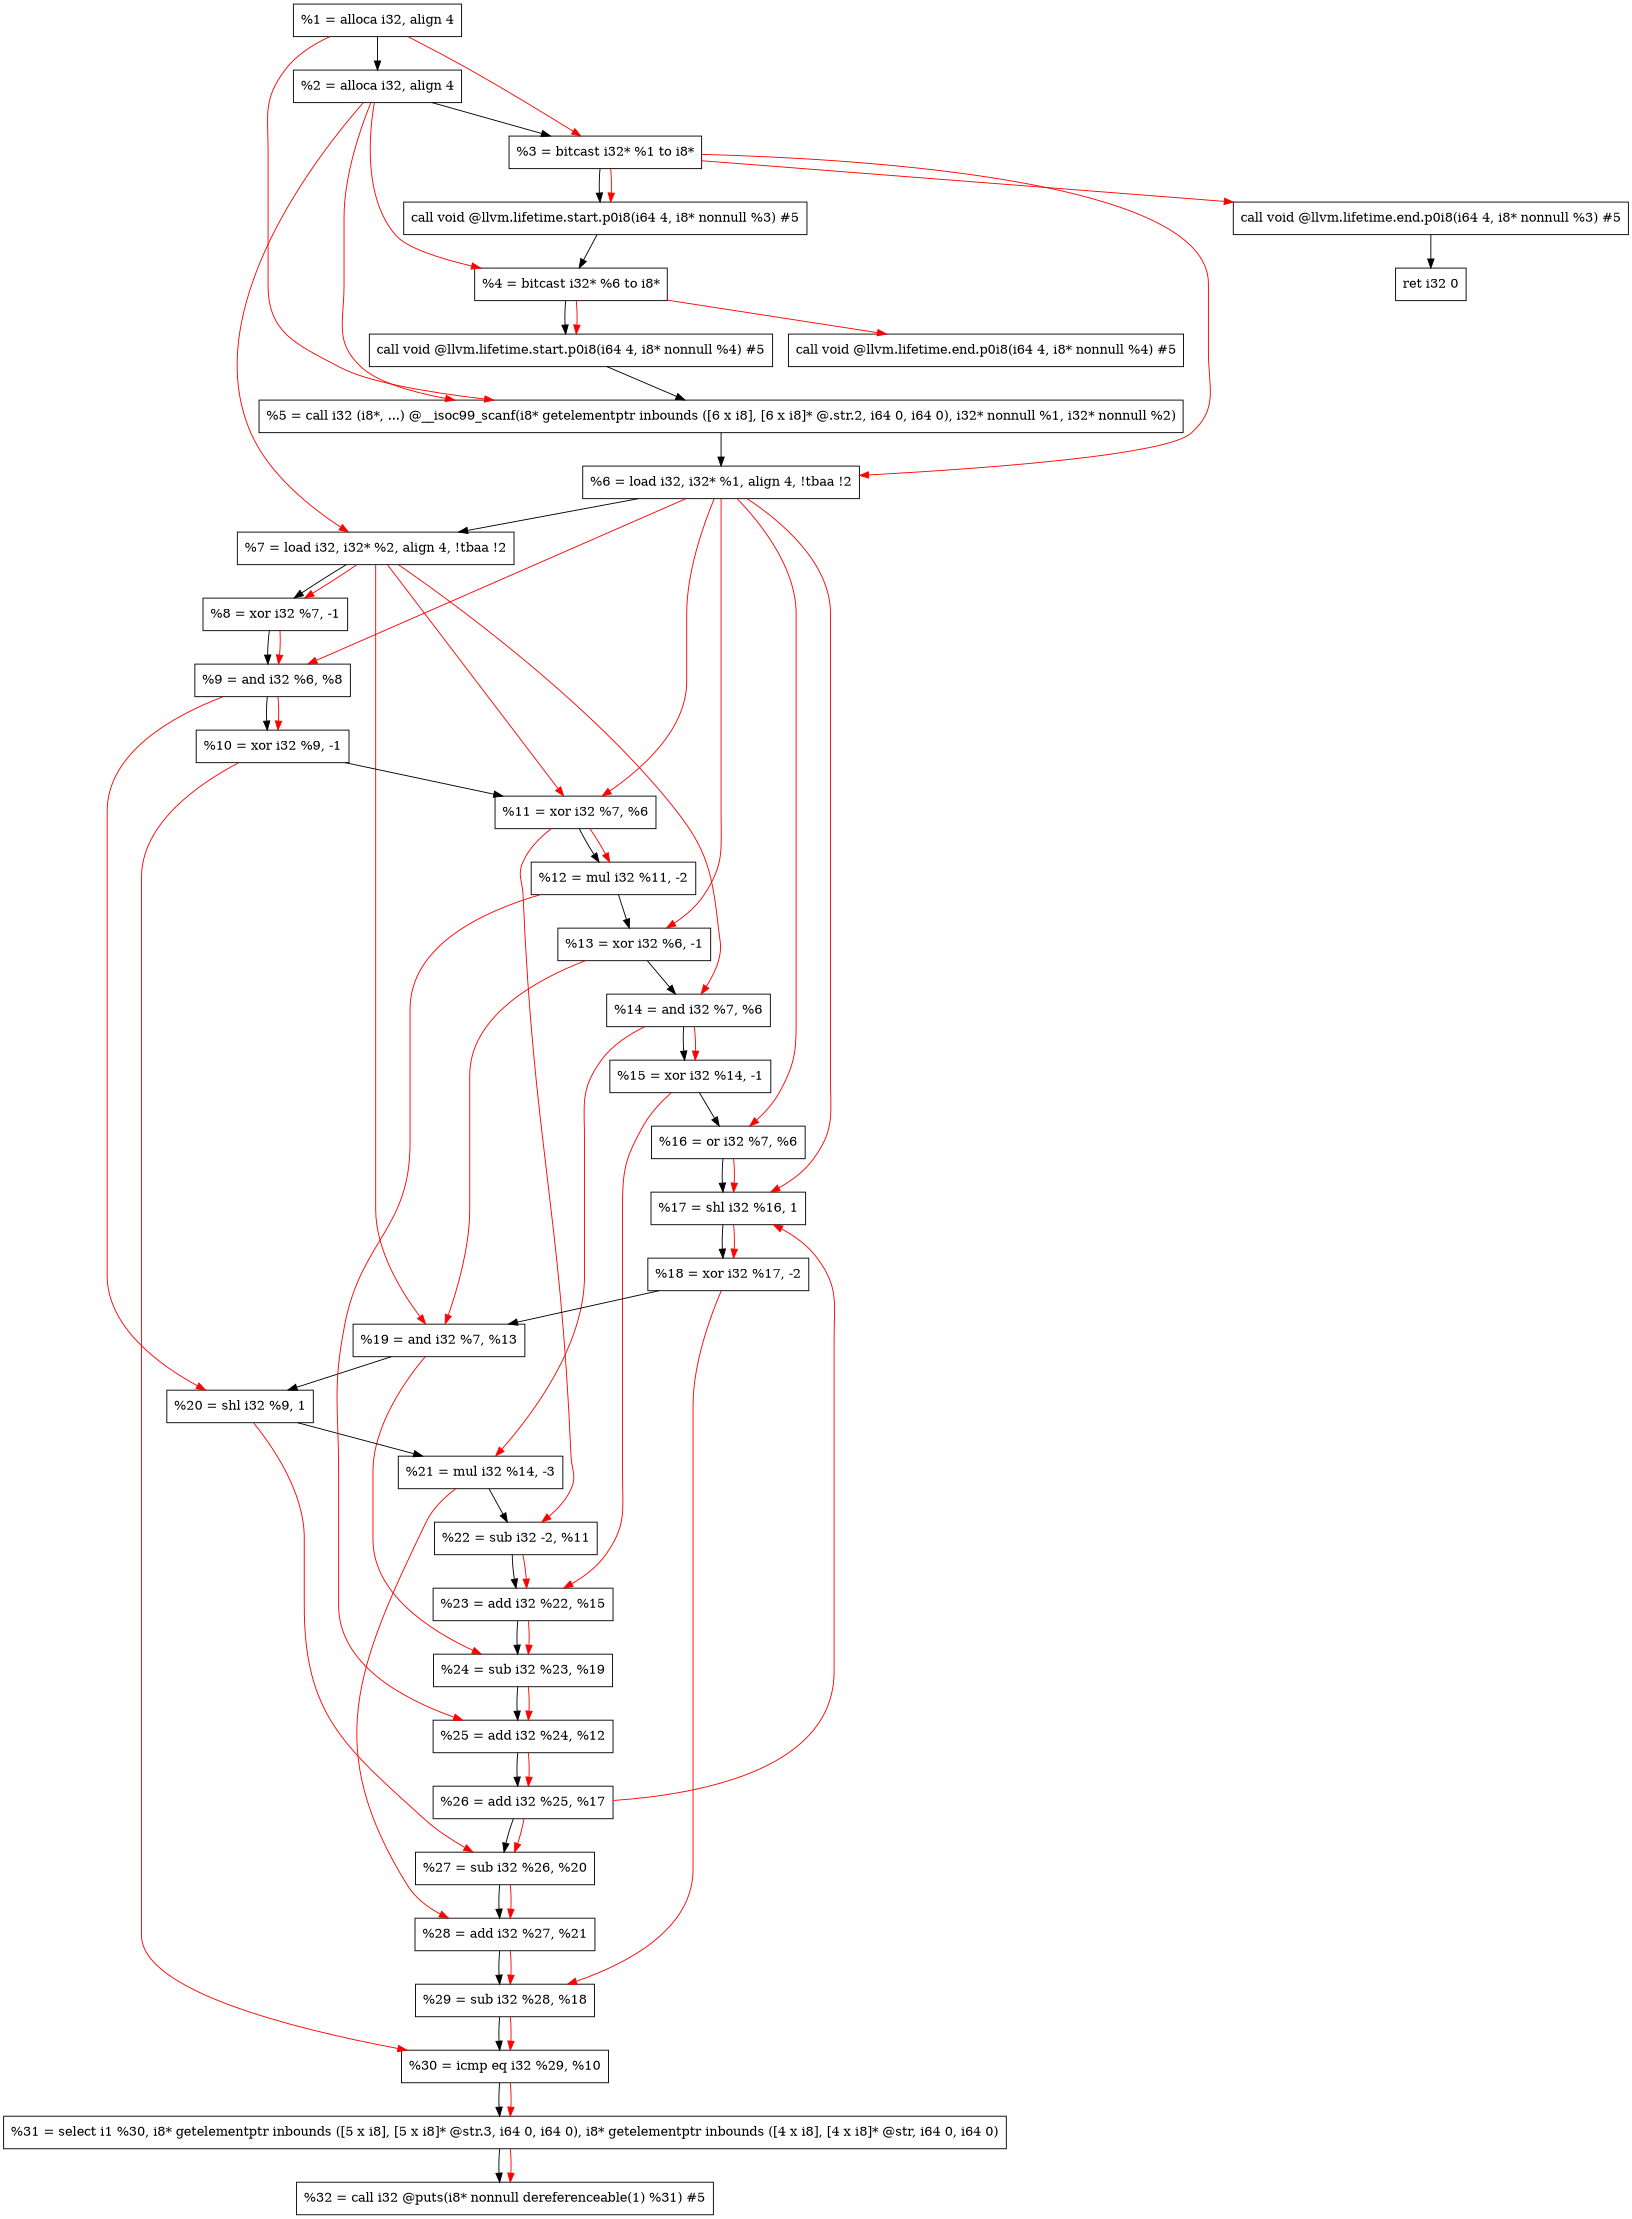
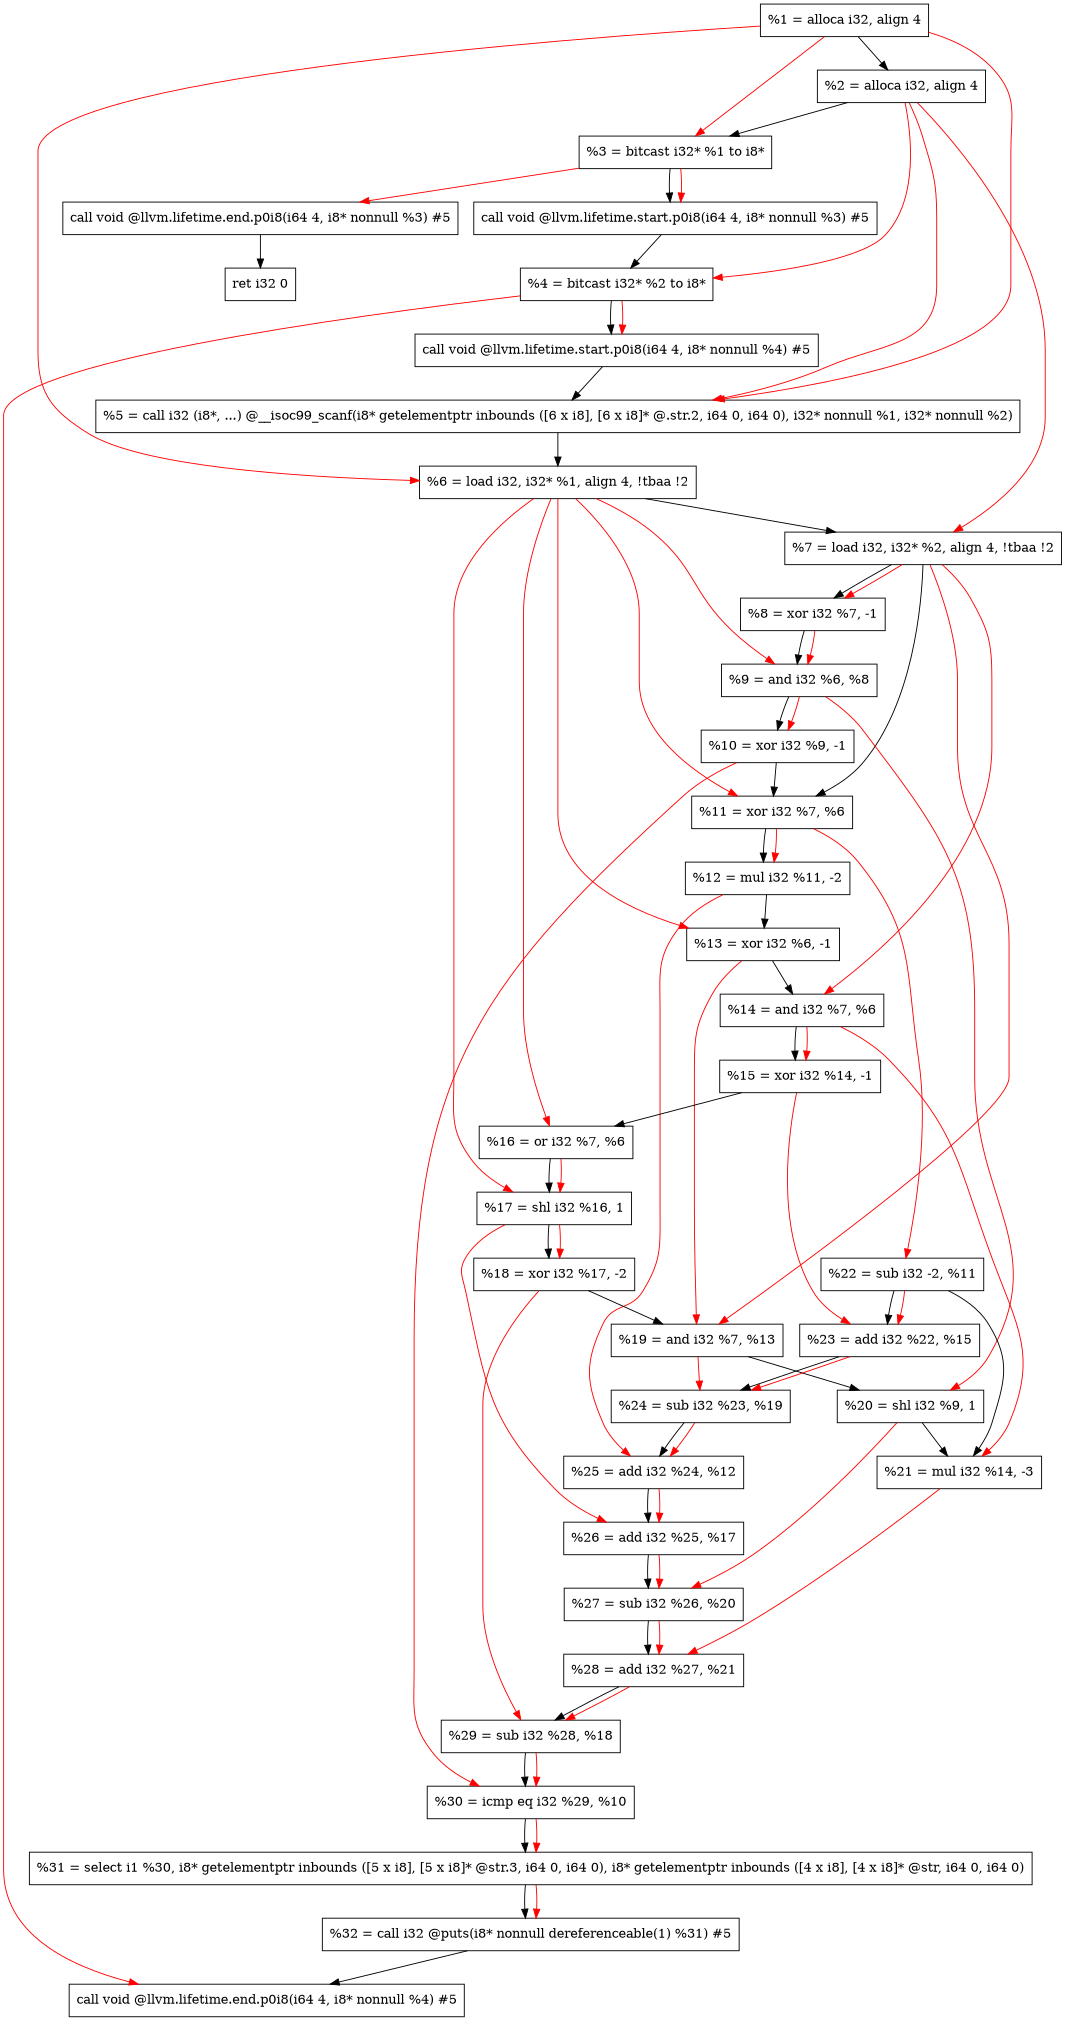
(1196, 254) -> (82, 118)
(571, 284) -> (617, 284)
(473, 677) -> (901, 692)
(496, 1501) -> (1003, 1361)
(834, 1580) -> (490, 1391)
none -> (403, 1966)
